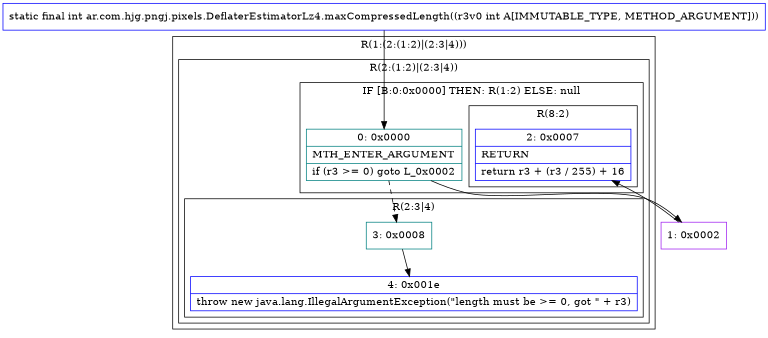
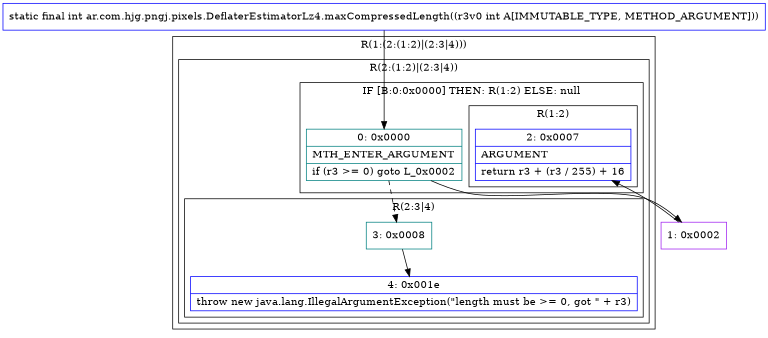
(553, 114) -> (553, 114)
(505, 154) -> (515, 154)
